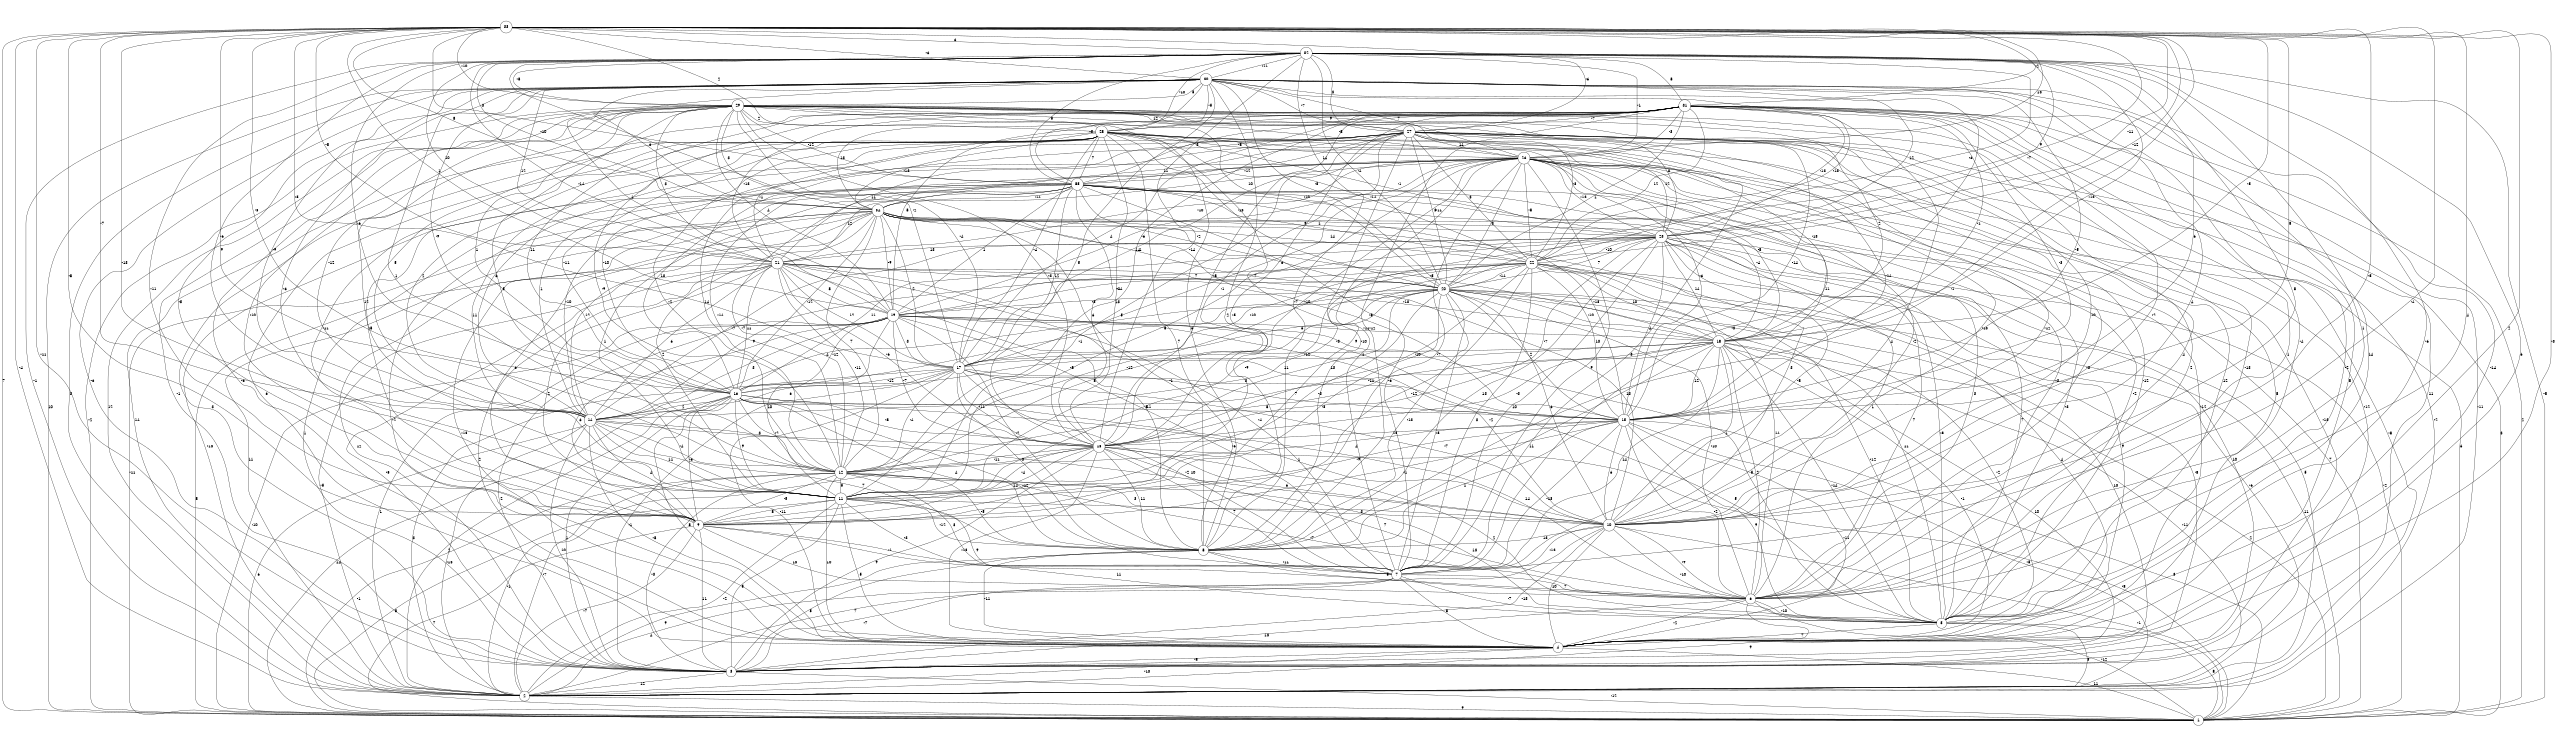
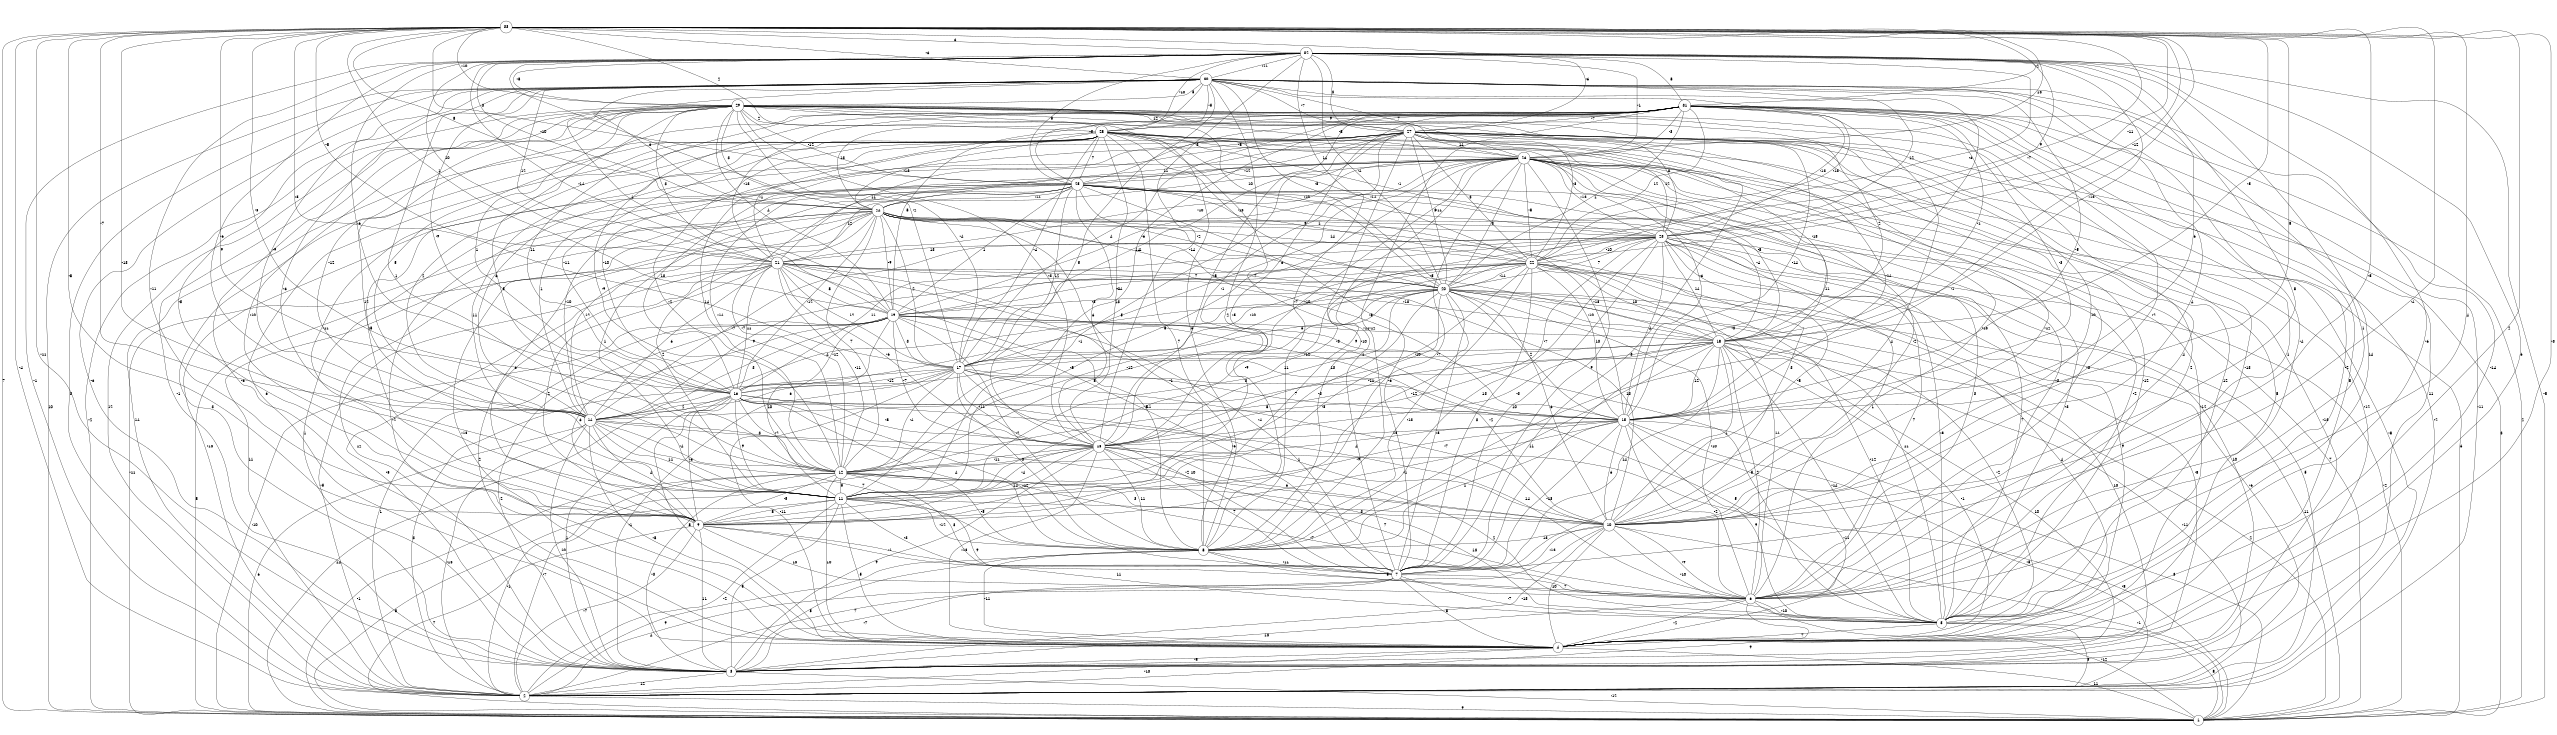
(1077, 184) -> (1077, 184)
(878, 211) -> (878, 211)
(474, 526) -> none
